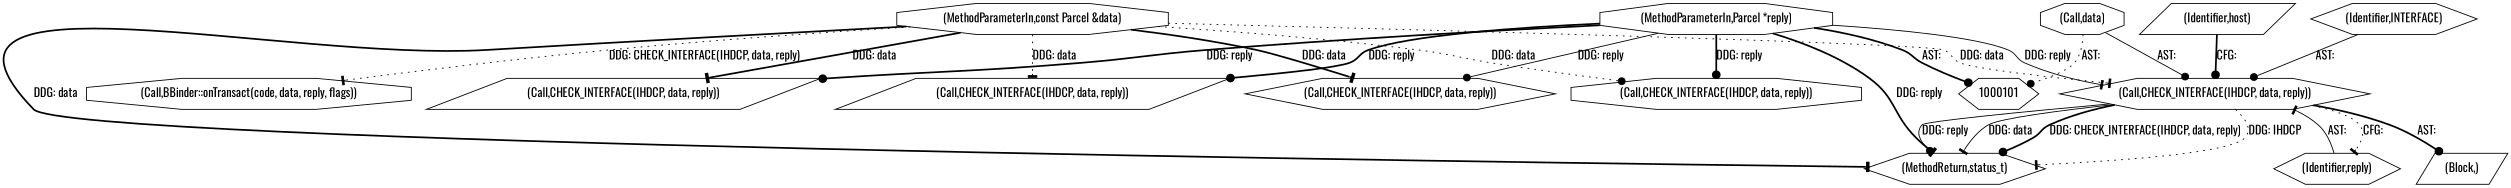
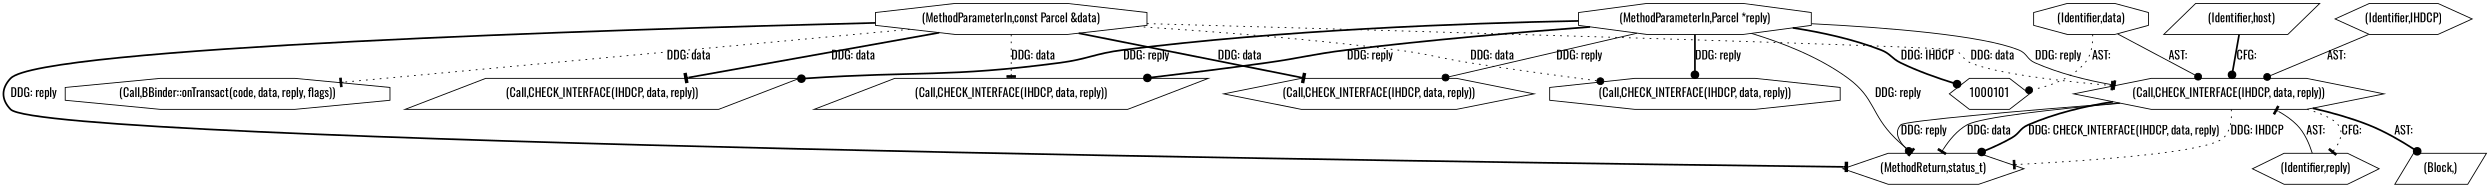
(2082, 19) -> (2091, 19)
(2394, 19) -> (2404, 19)
(705, 56) -> (689, 56)
(1933, 56) -> (1927, 56)
(1865, 75) -> (1843, 75)
(56, 94) -> (34, 94)
